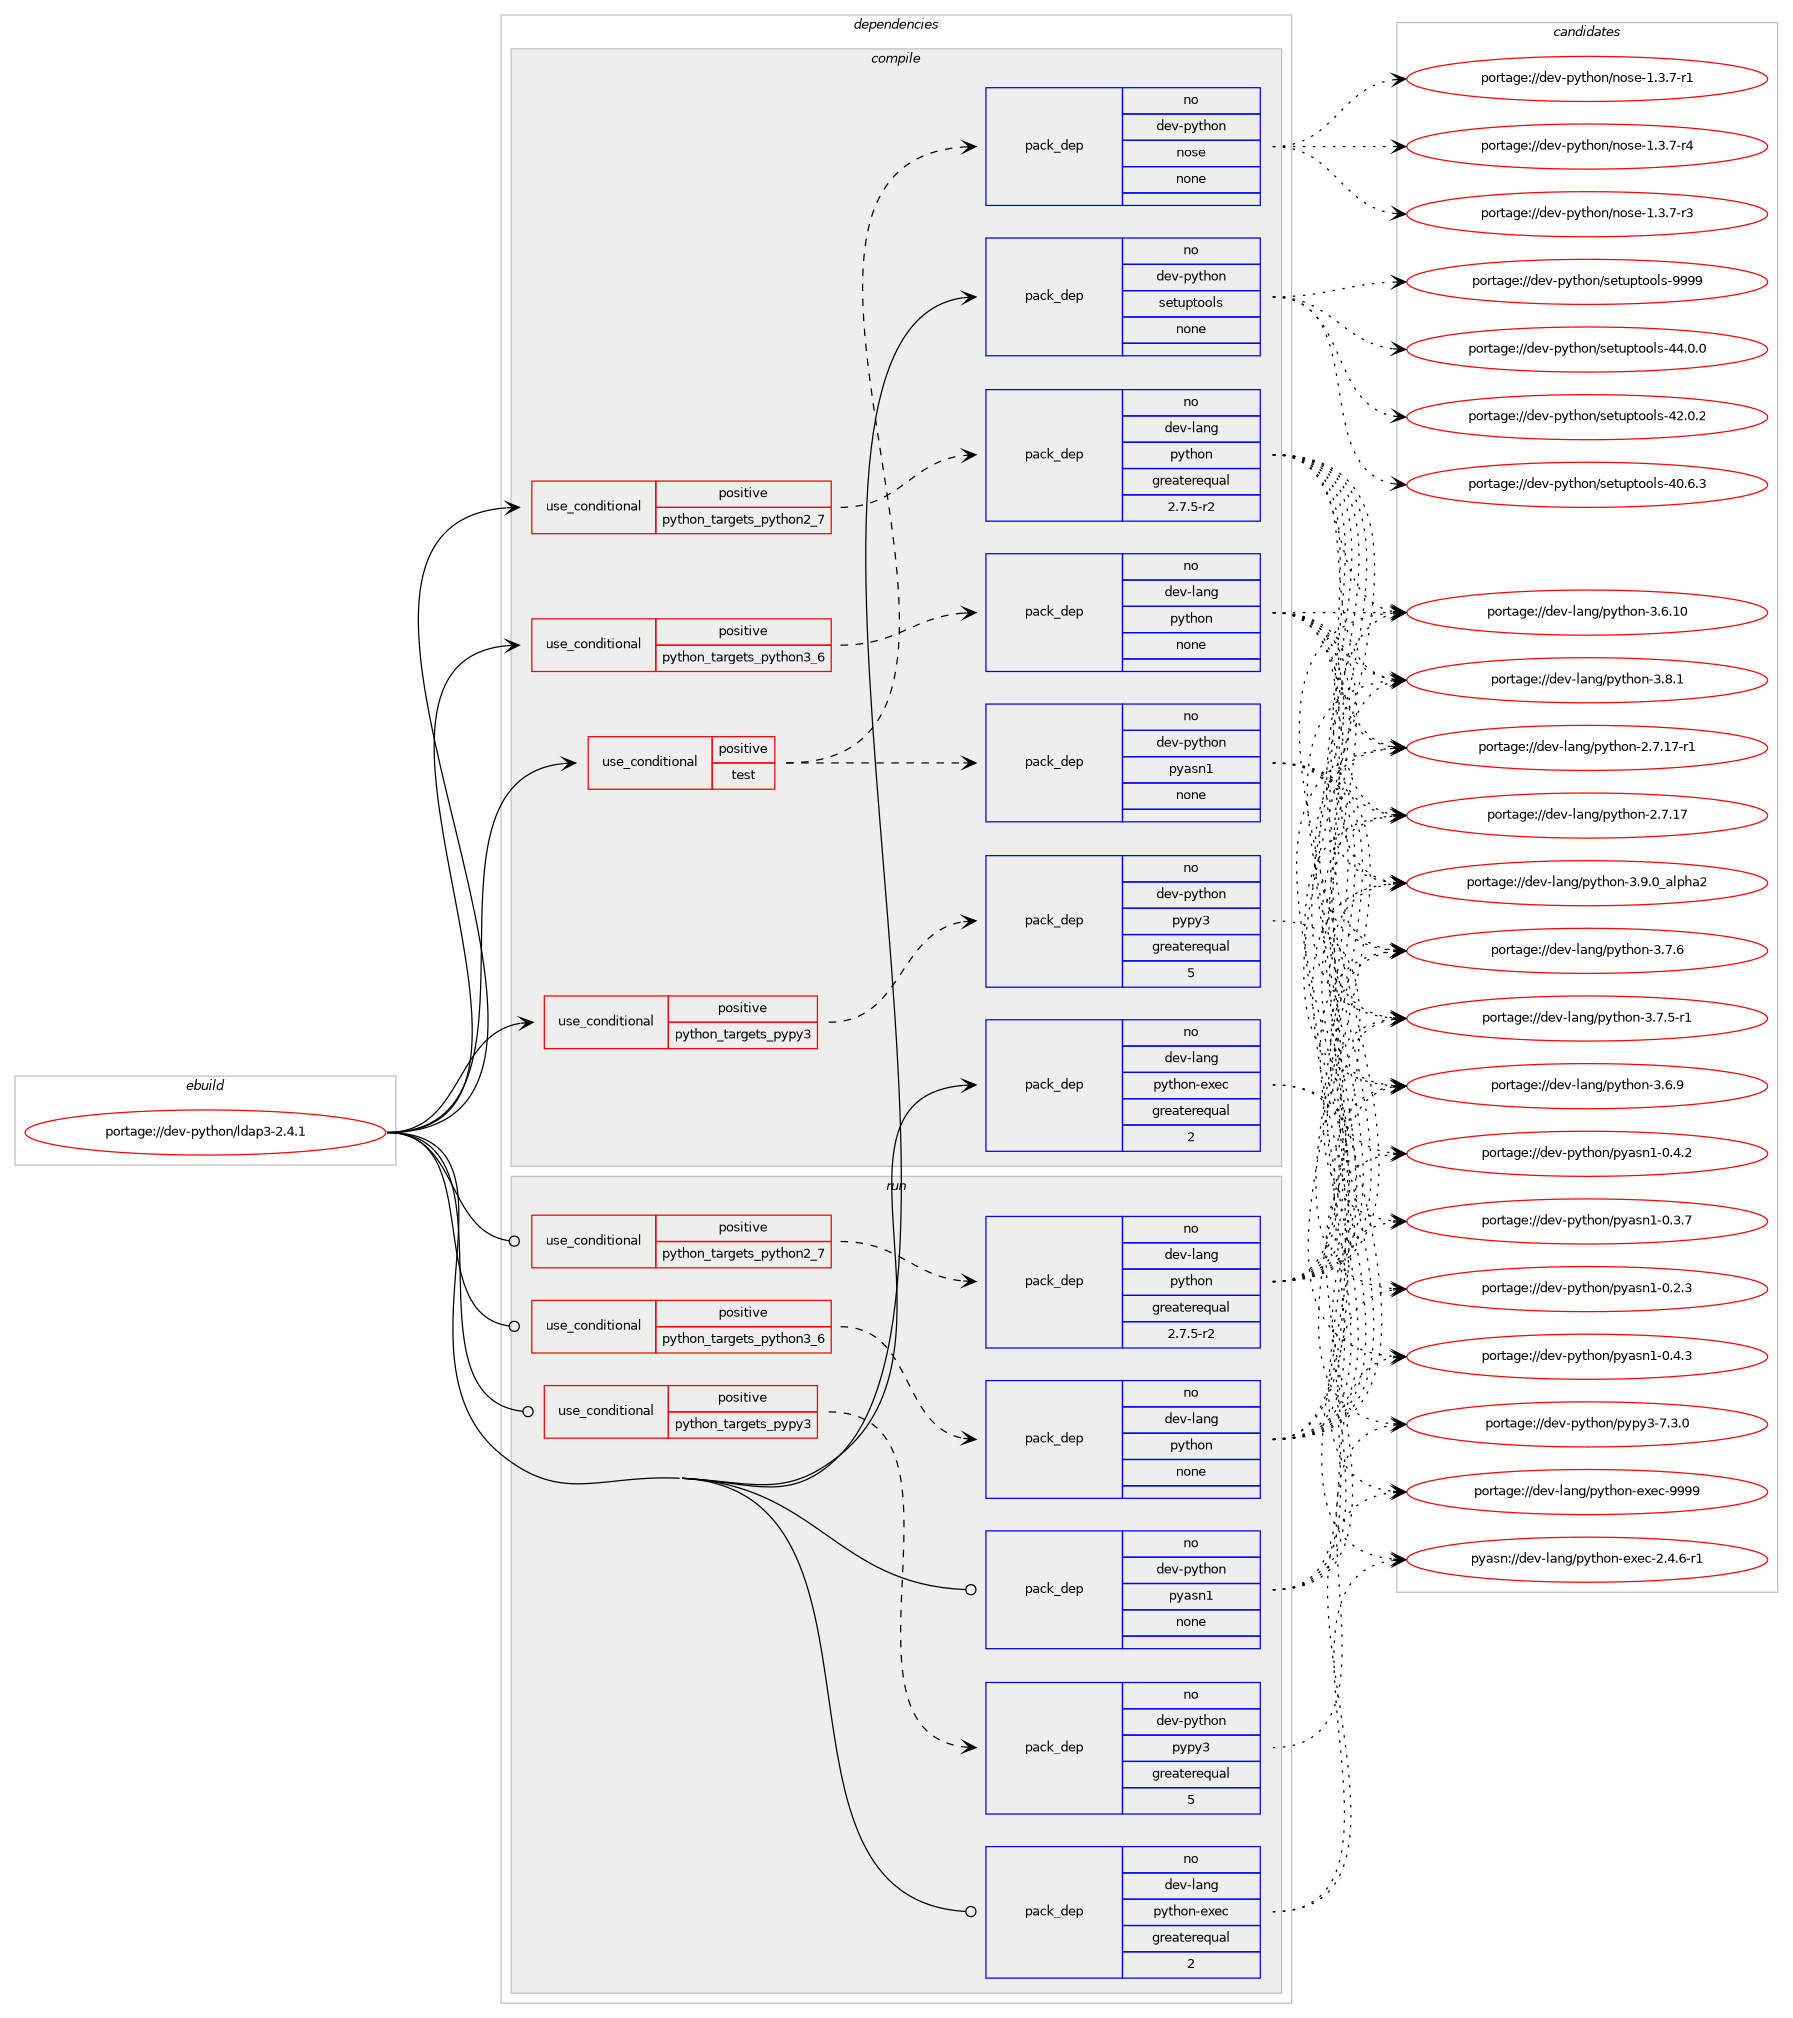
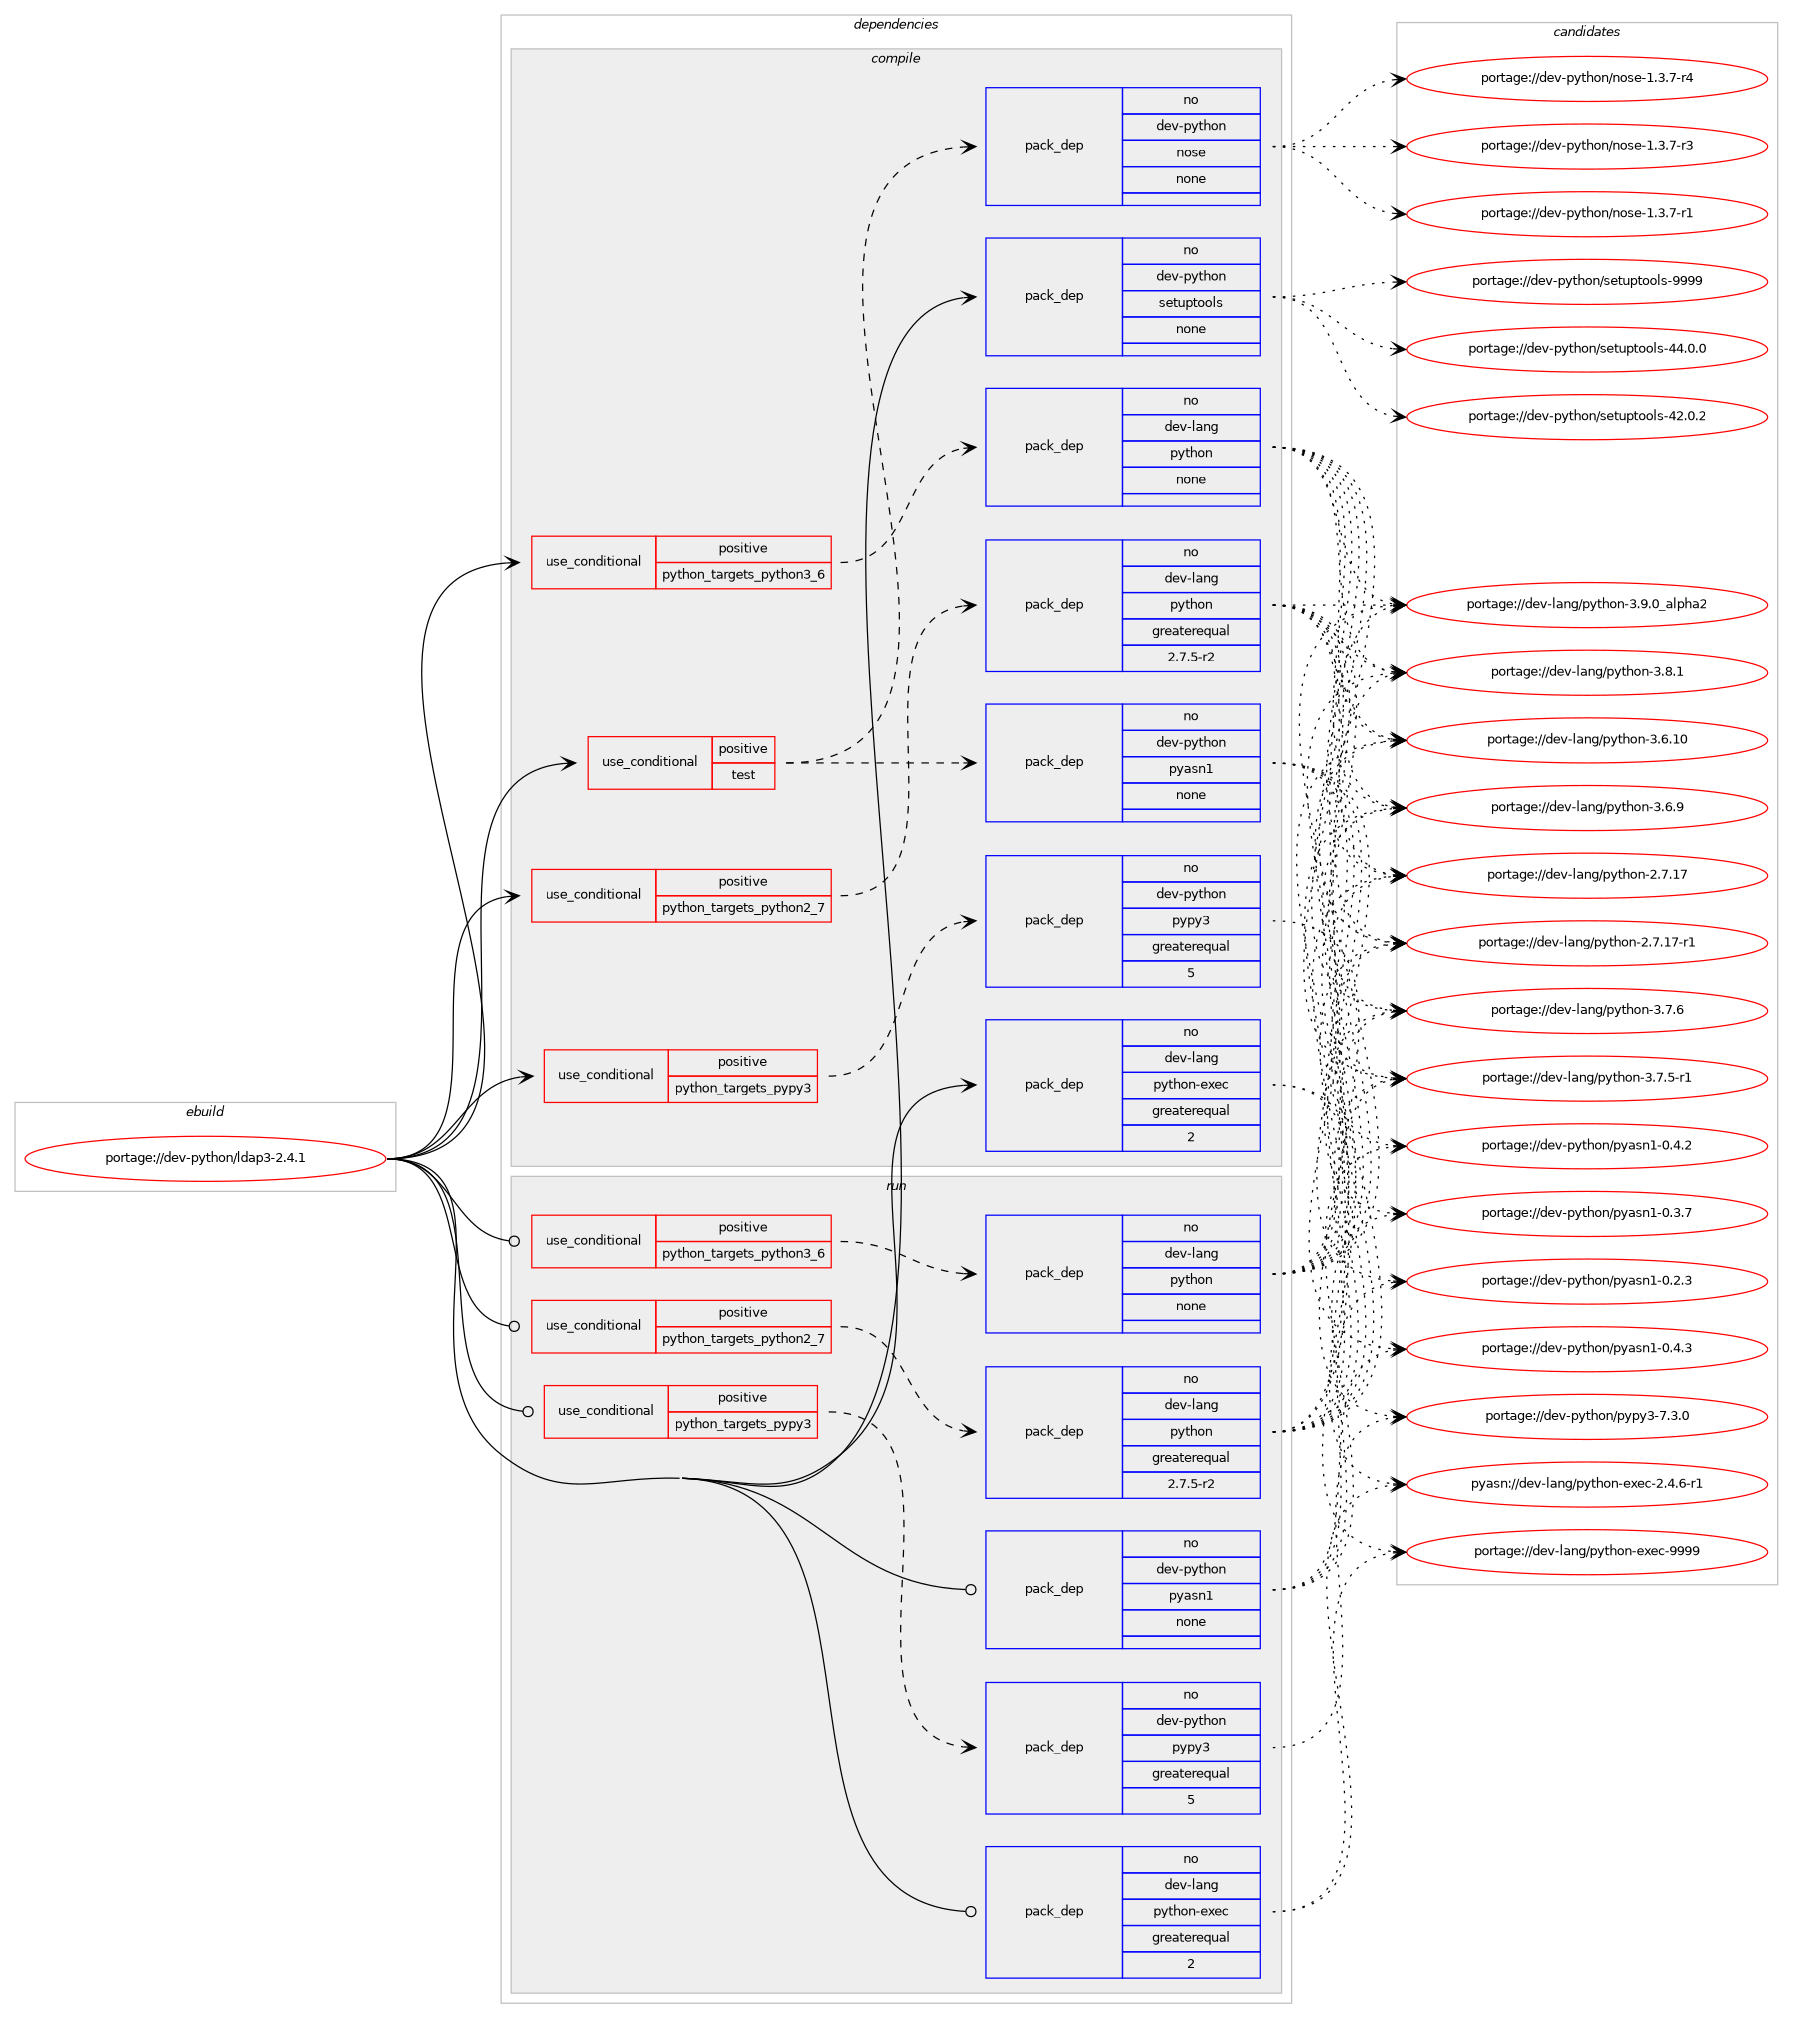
(1587, 485) -> none
